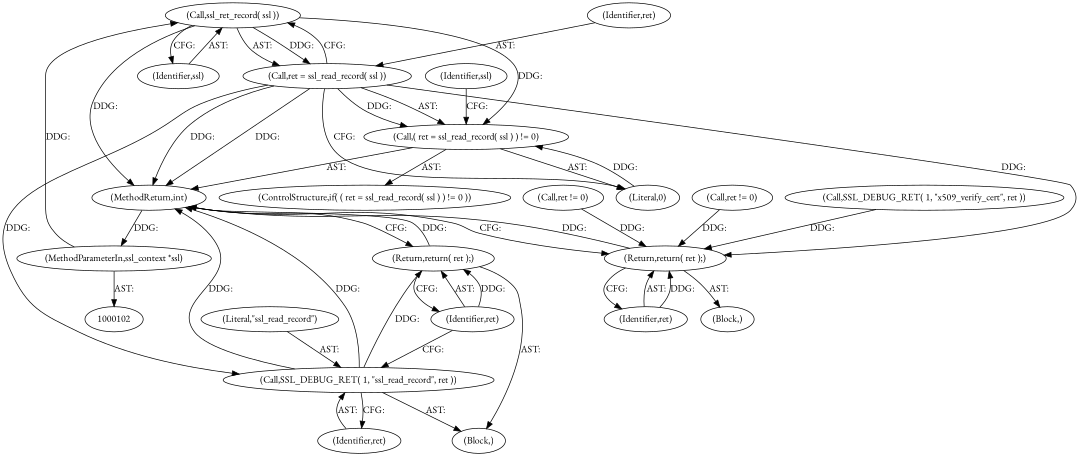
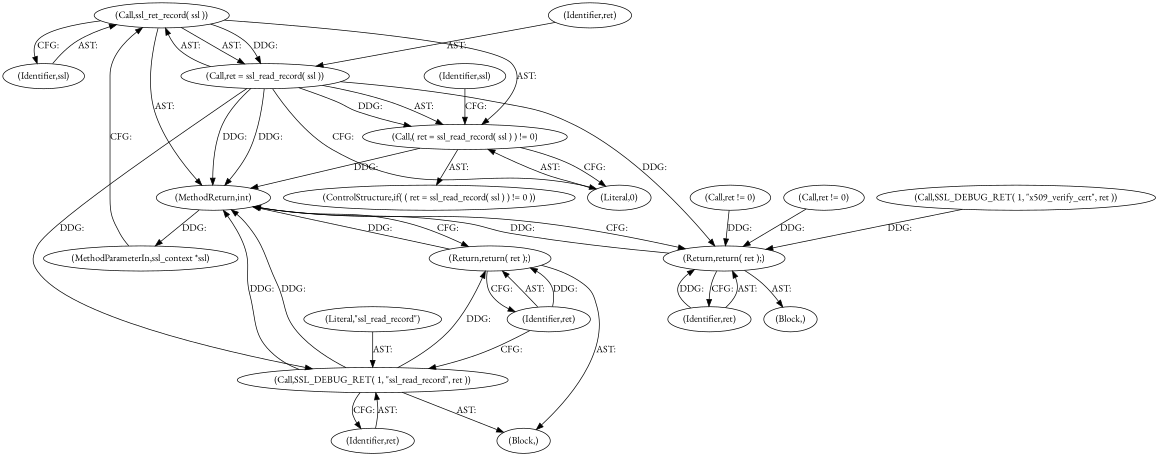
(336, 46) -> (192, 46)
(532, 76) -> (528, 76)
(107, 107) -> (166, 107)
(59, 137) -> (122, 137)
(338, 167) -> (367, 167)
(579, 167) -> (596, 167)
(627, 167) -> (552, 167)
(114, 319) -> none
